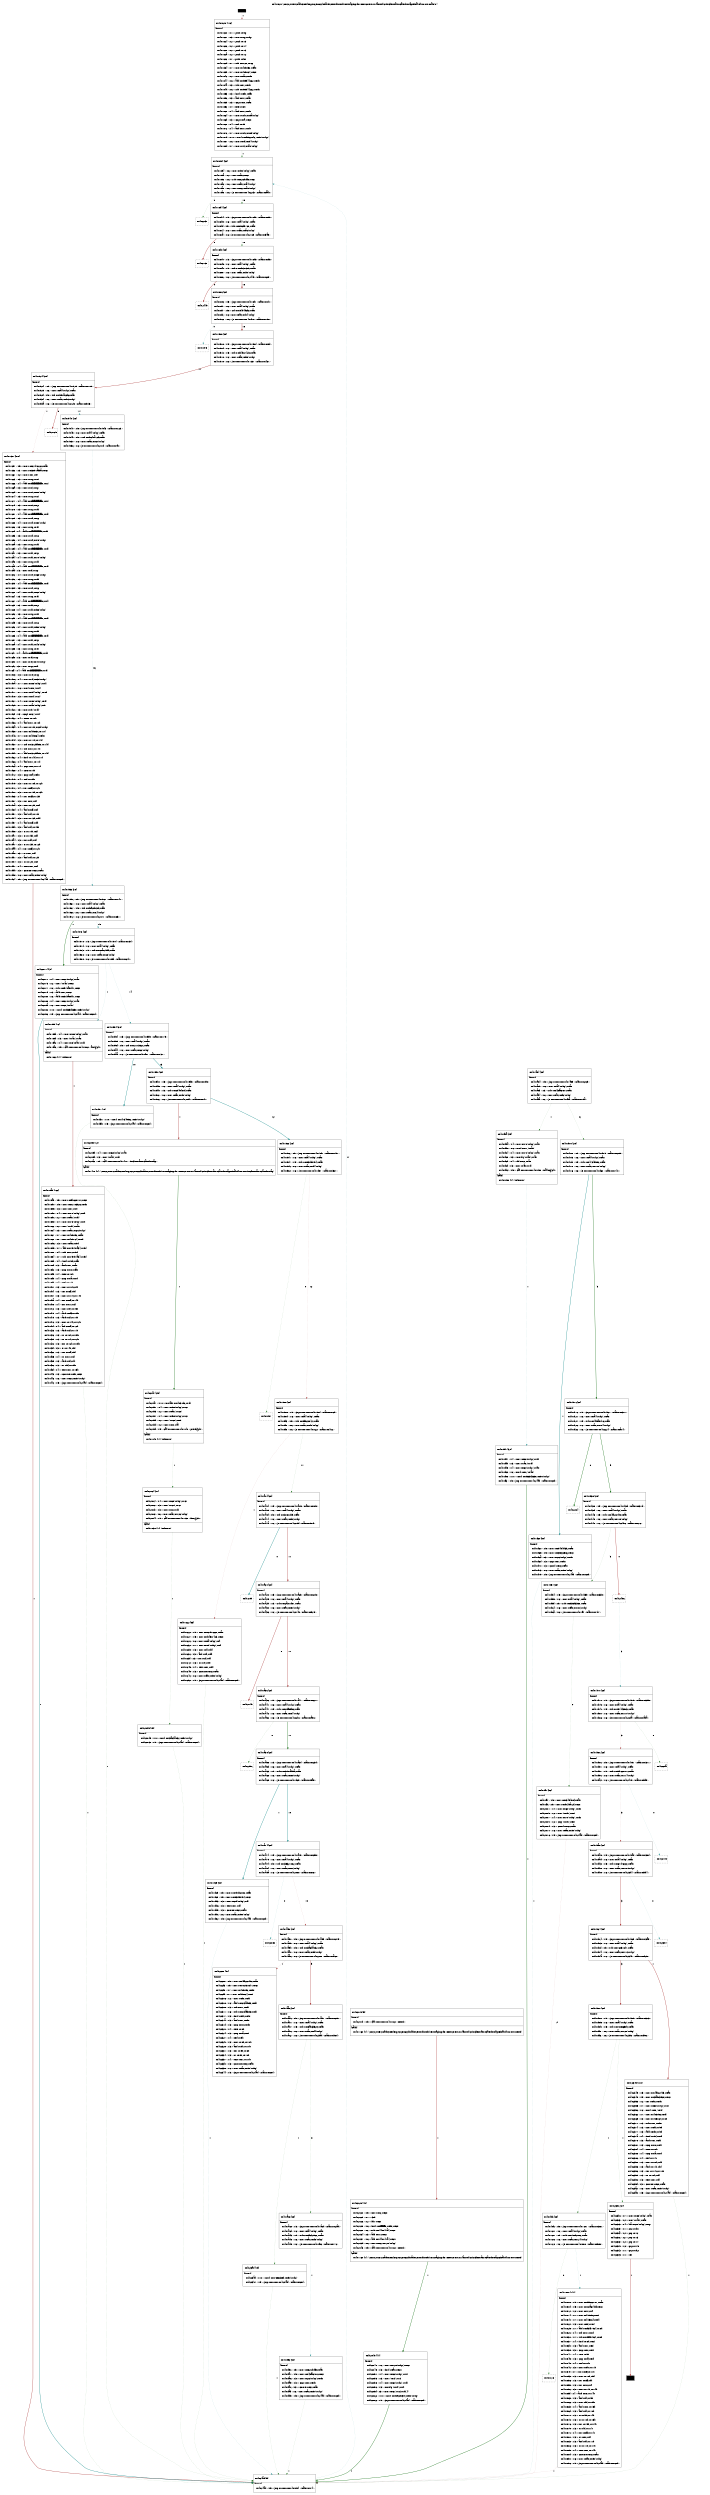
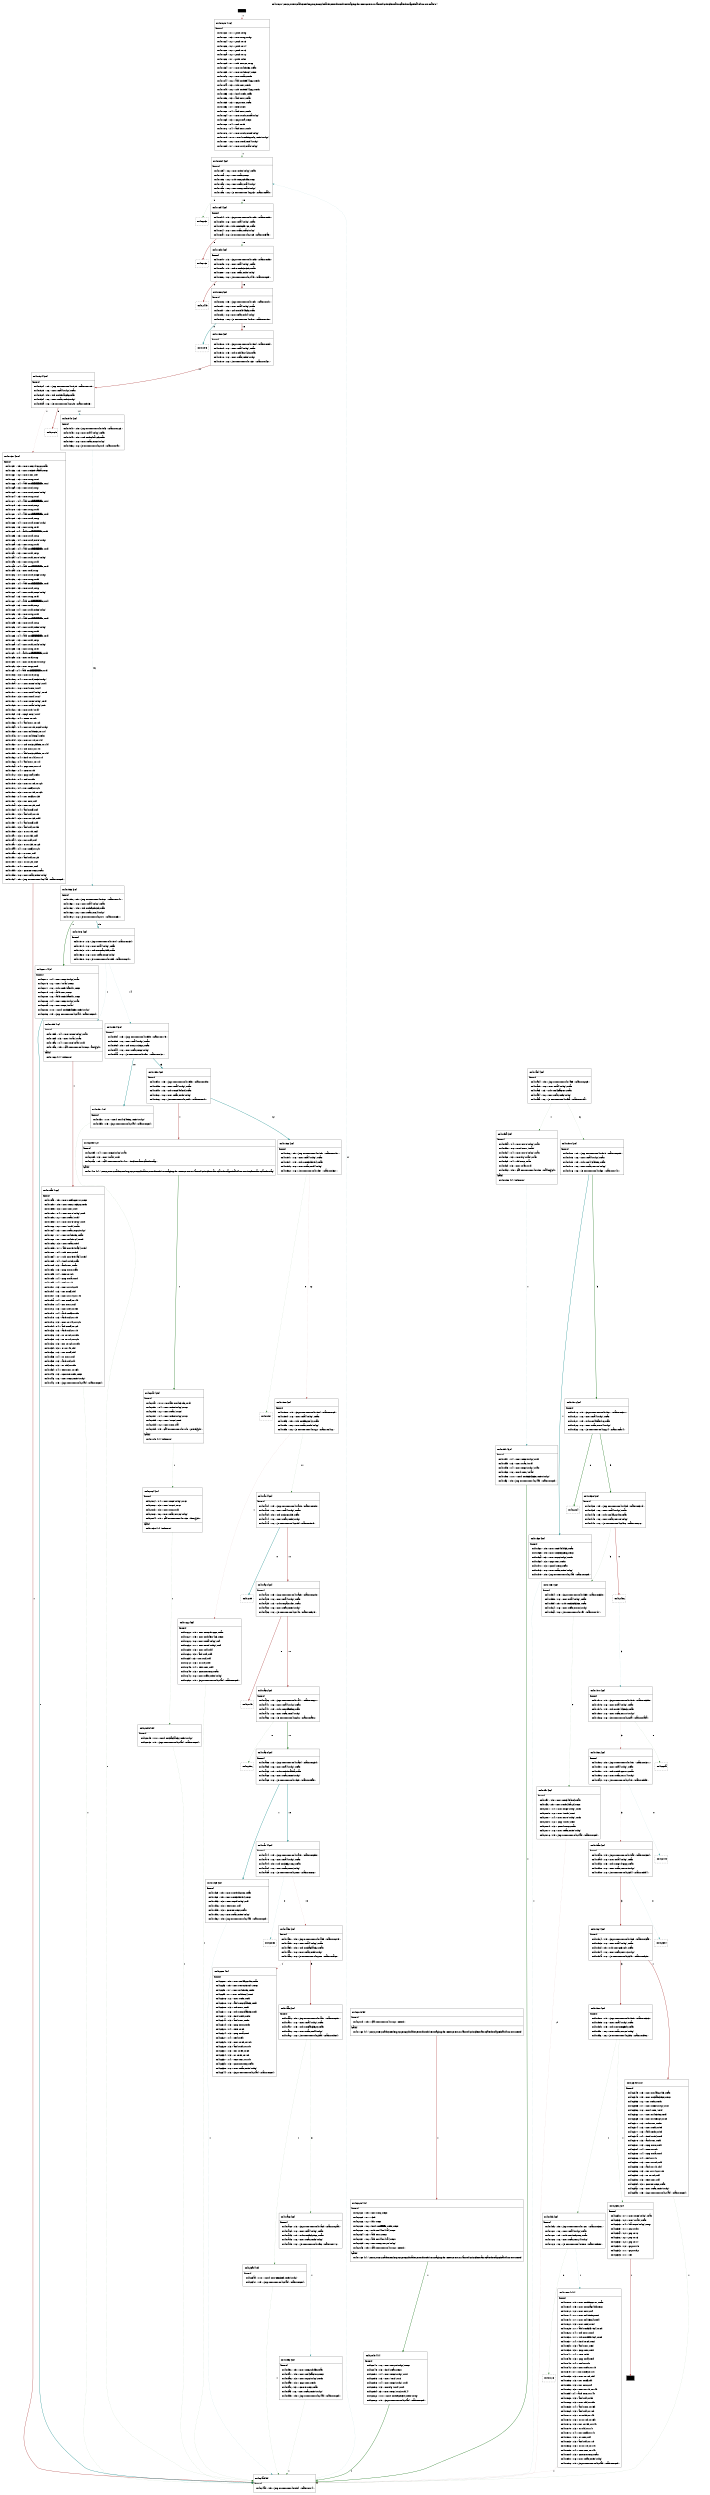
(208, 332) -> (208, 332)
(97, 924) -> (97, 924)
